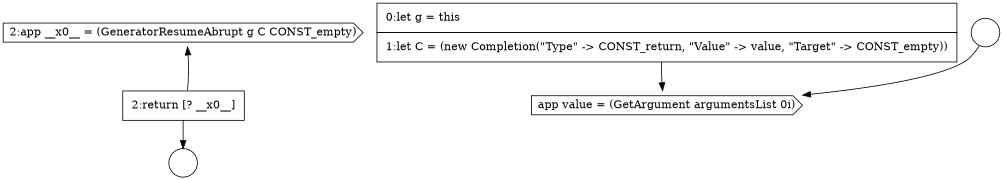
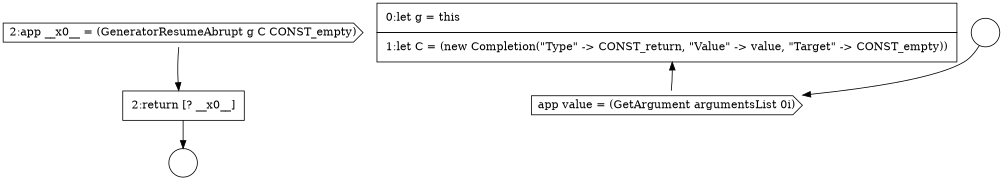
(662, 72) -> (672, 80)
(188, 73) -> (178, 65)
